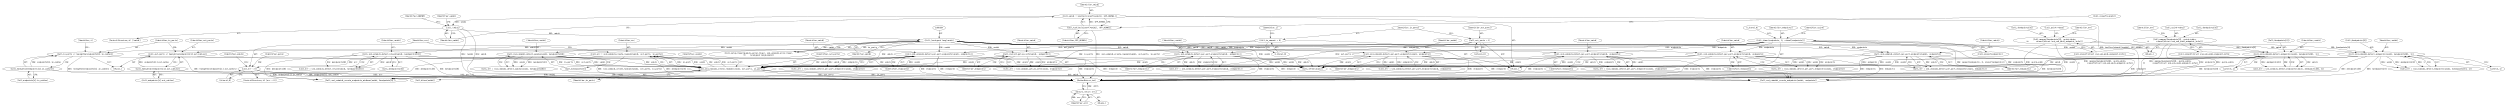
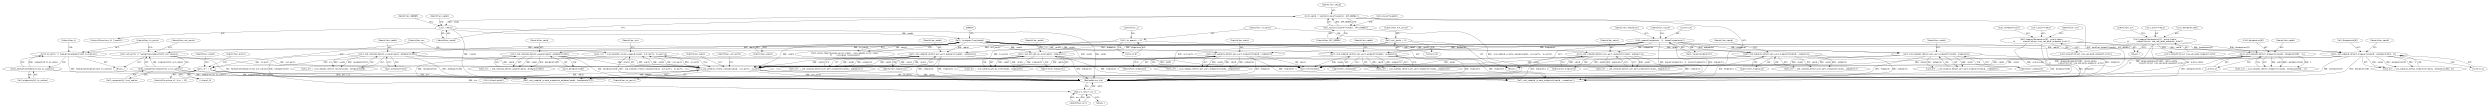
(1781, 40) -> (1660, 40)
none -> (640, 86)
